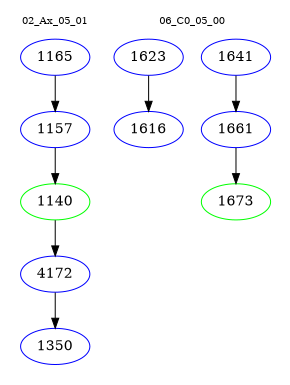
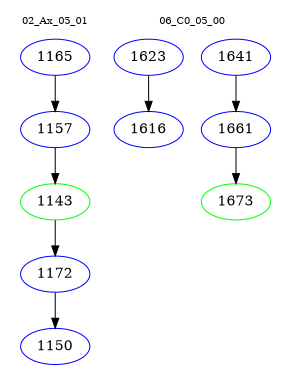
(55, 202) -> (55, 202)
(55, 274) -> (55, 274)
(55, 346) -> (55, 346)
